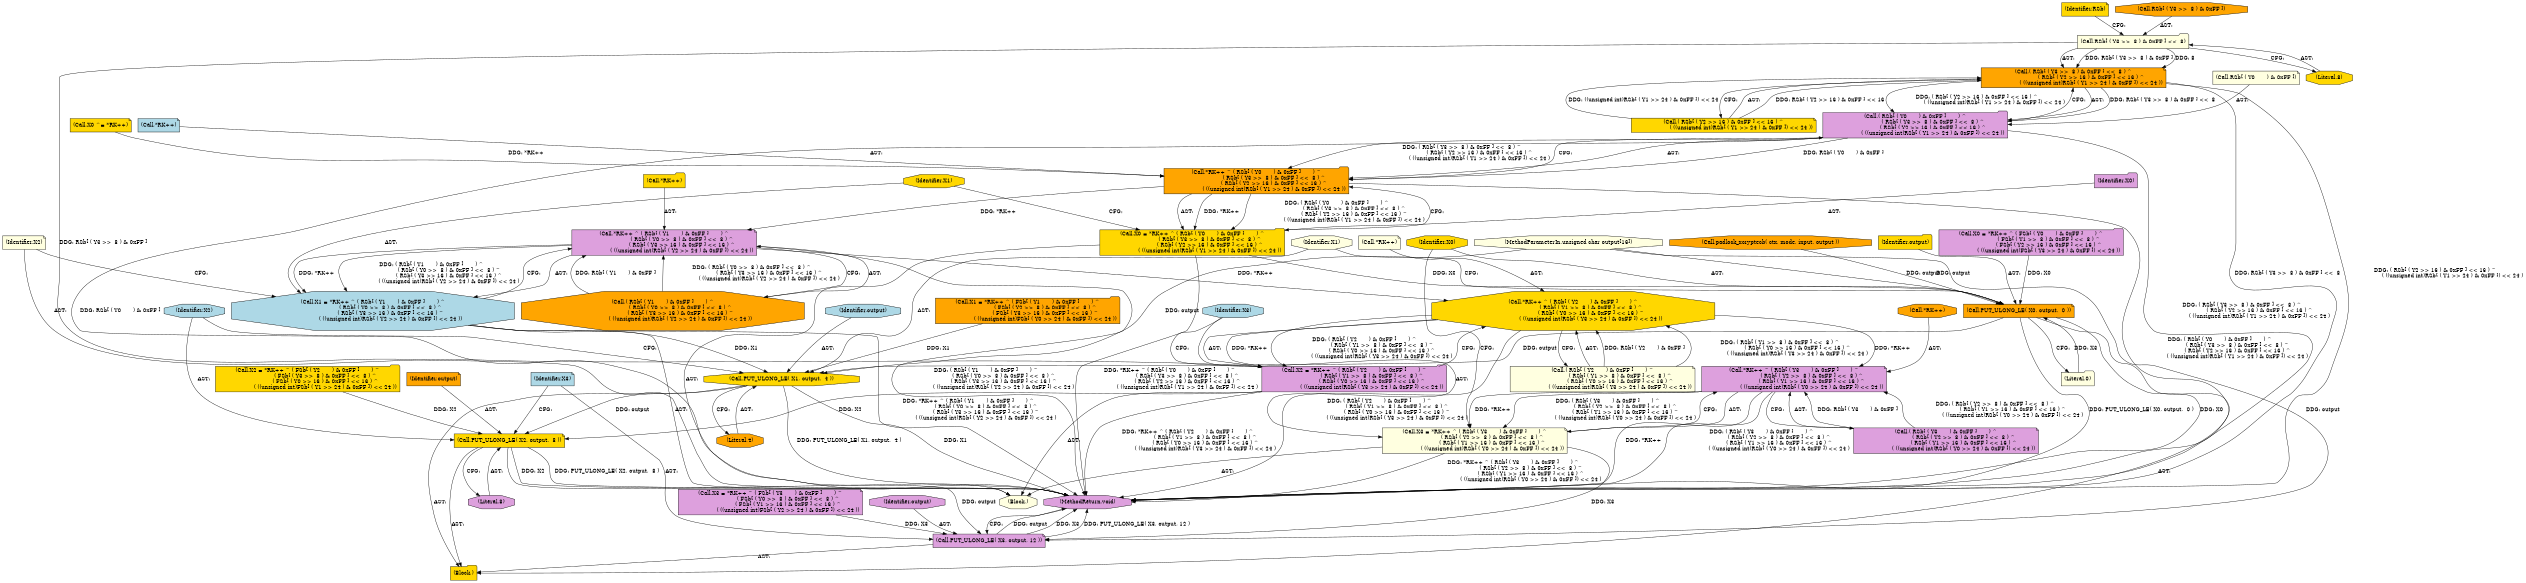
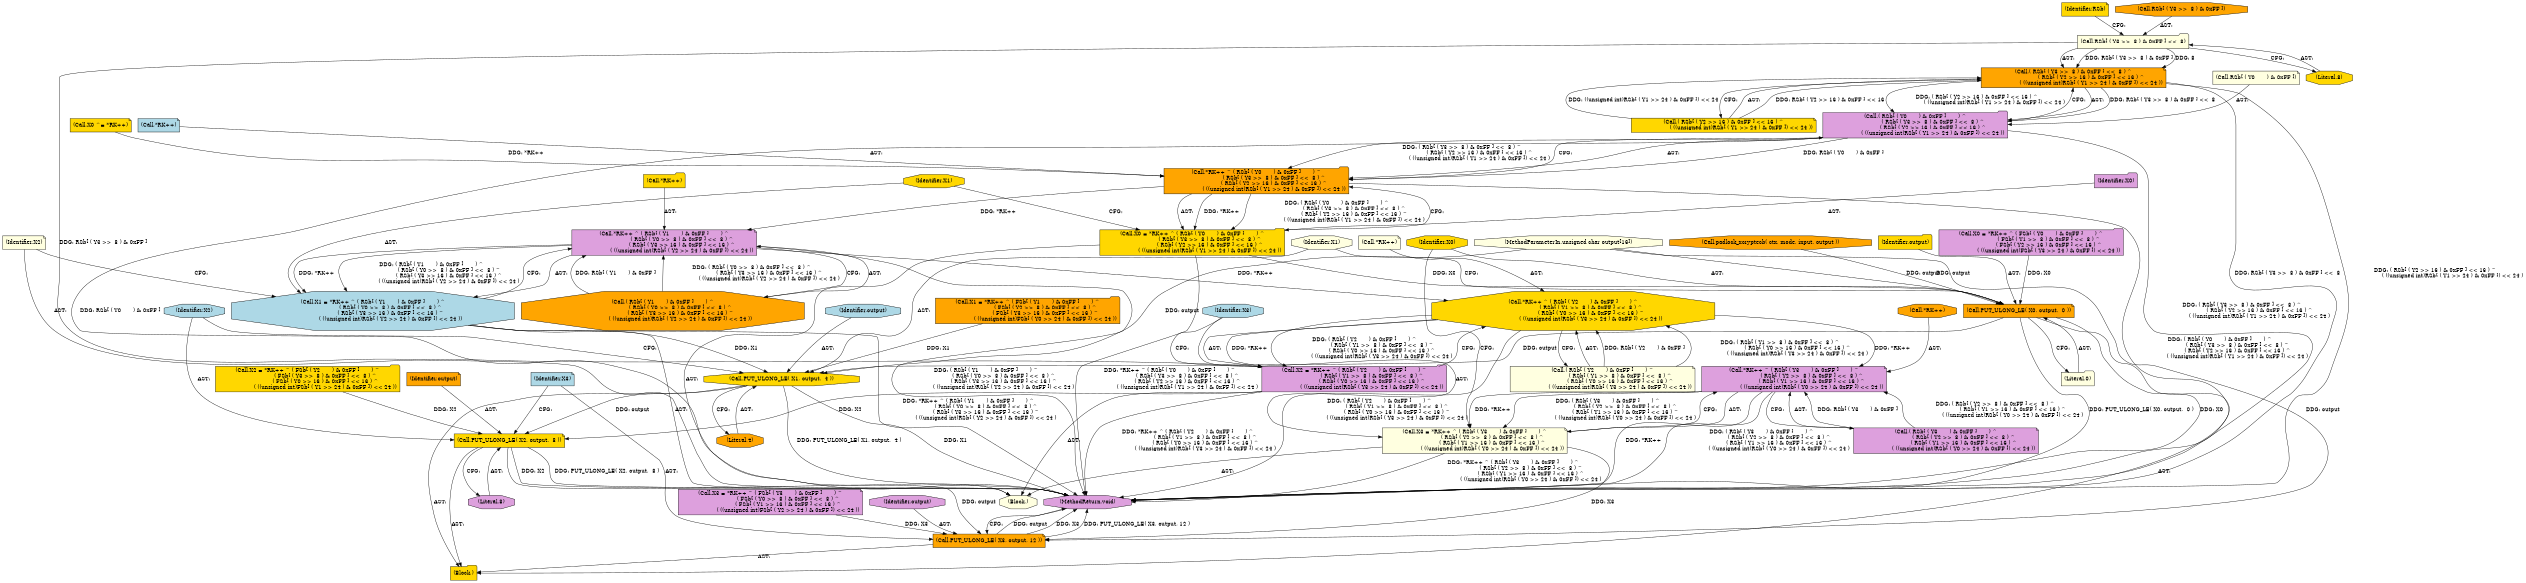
(2086, 348) -> (2086, 348)
(989, 541) -> (989, 541)
